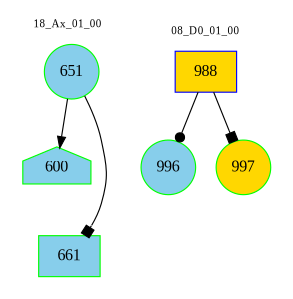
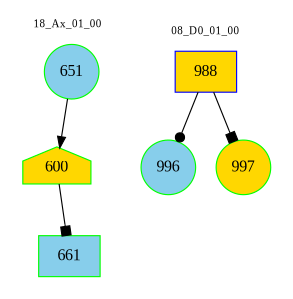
(105, 160) -> (62, 204)
(57, 167) -> (57, 167)
